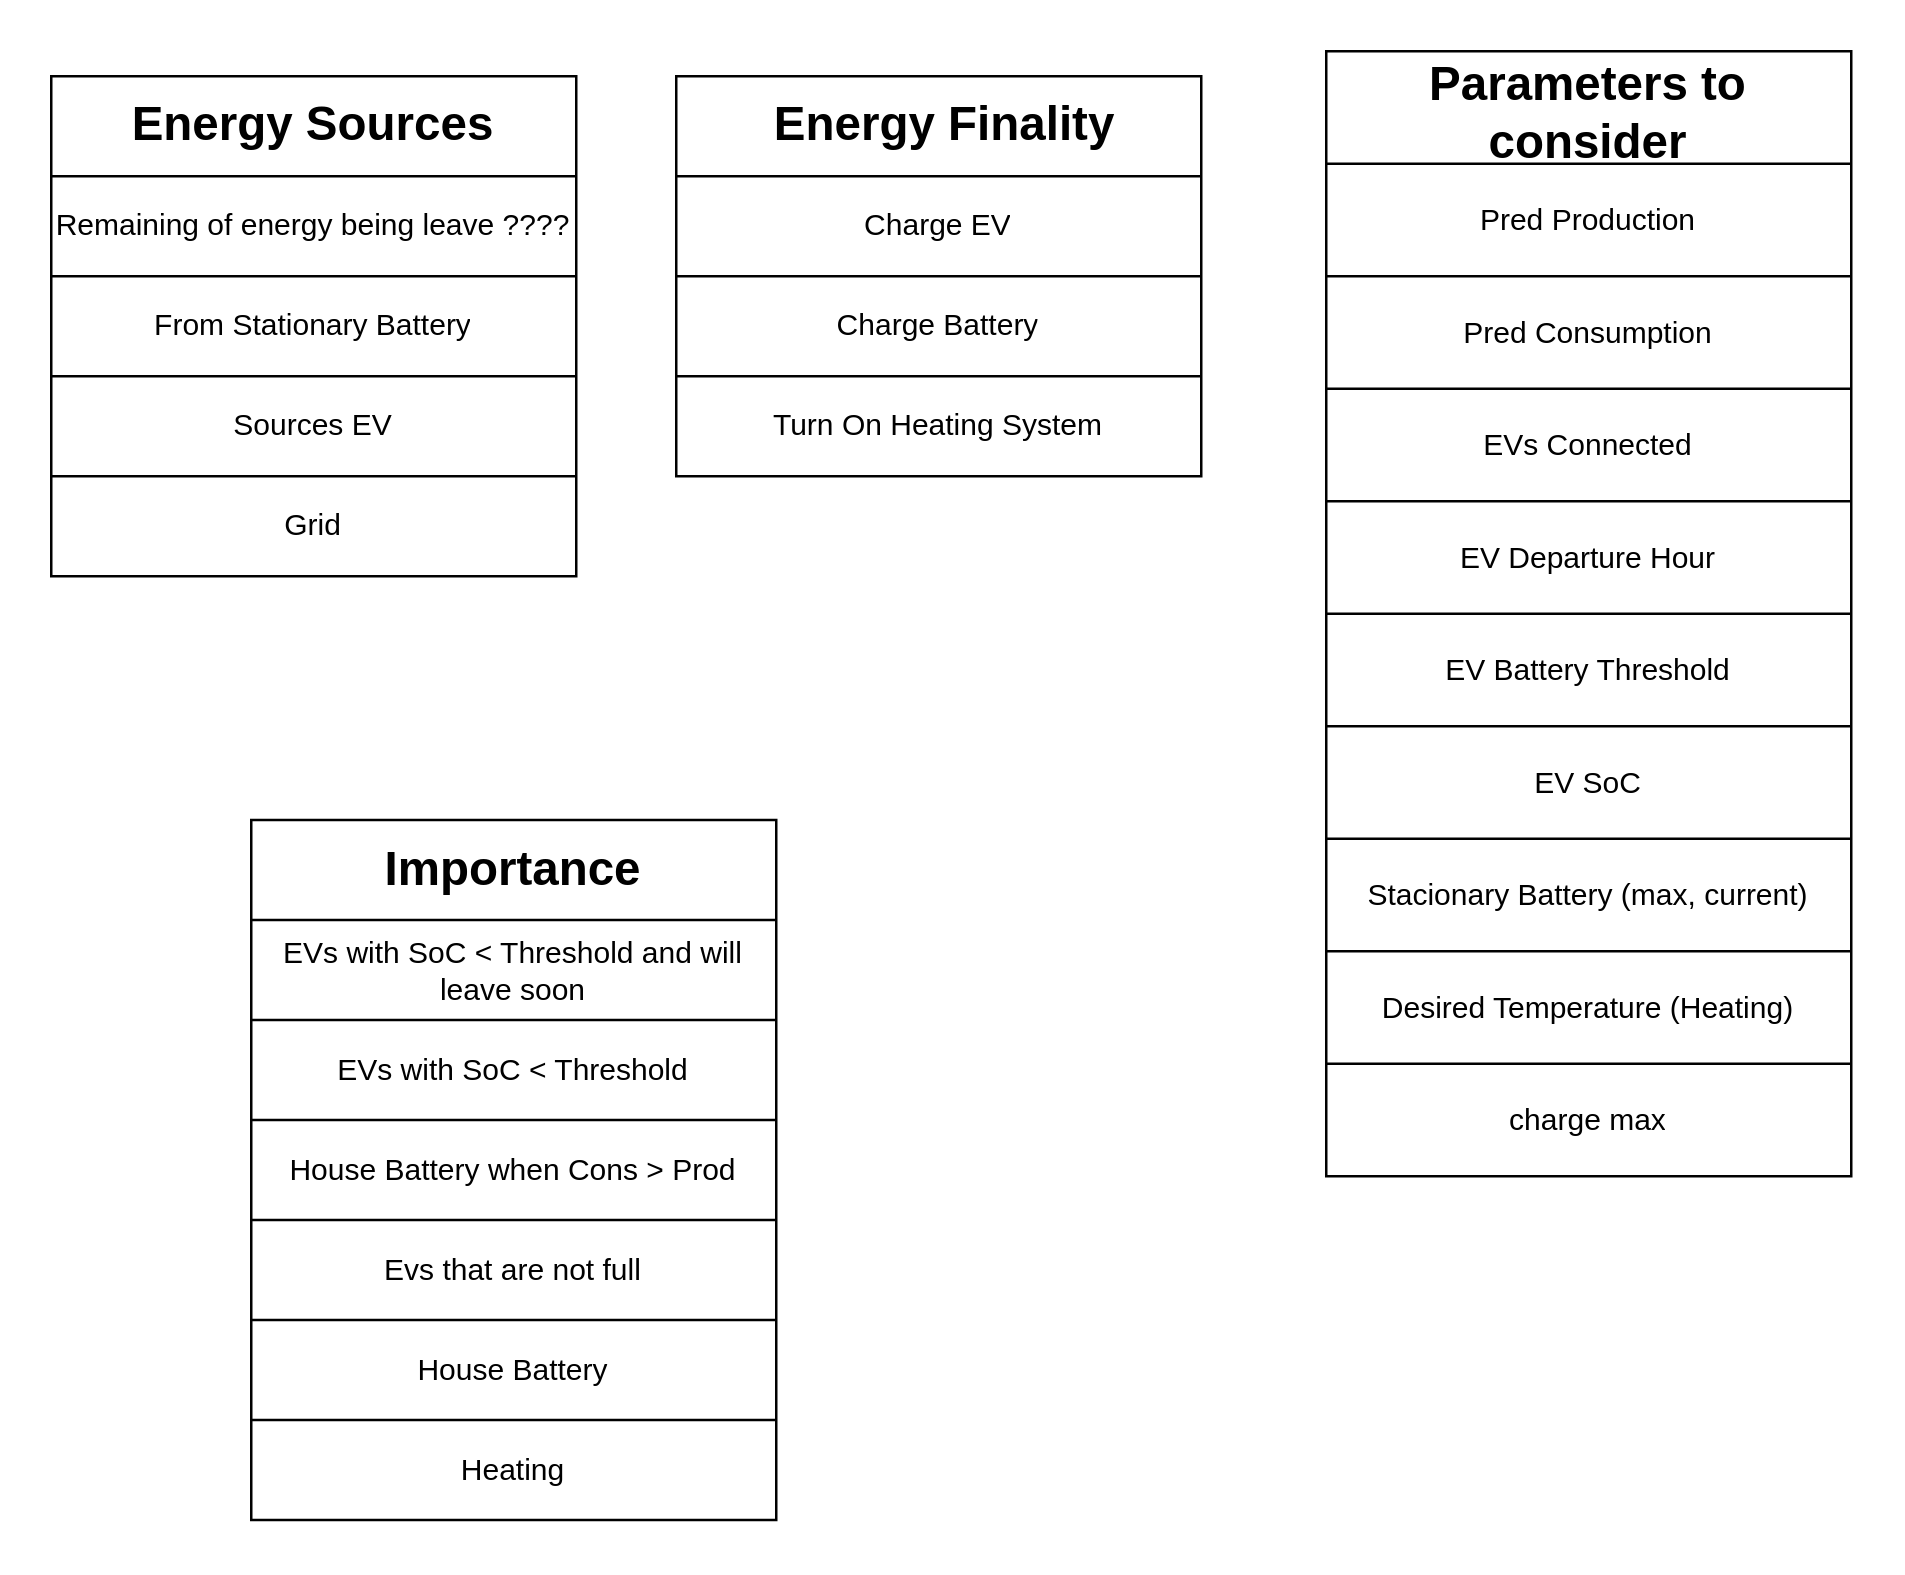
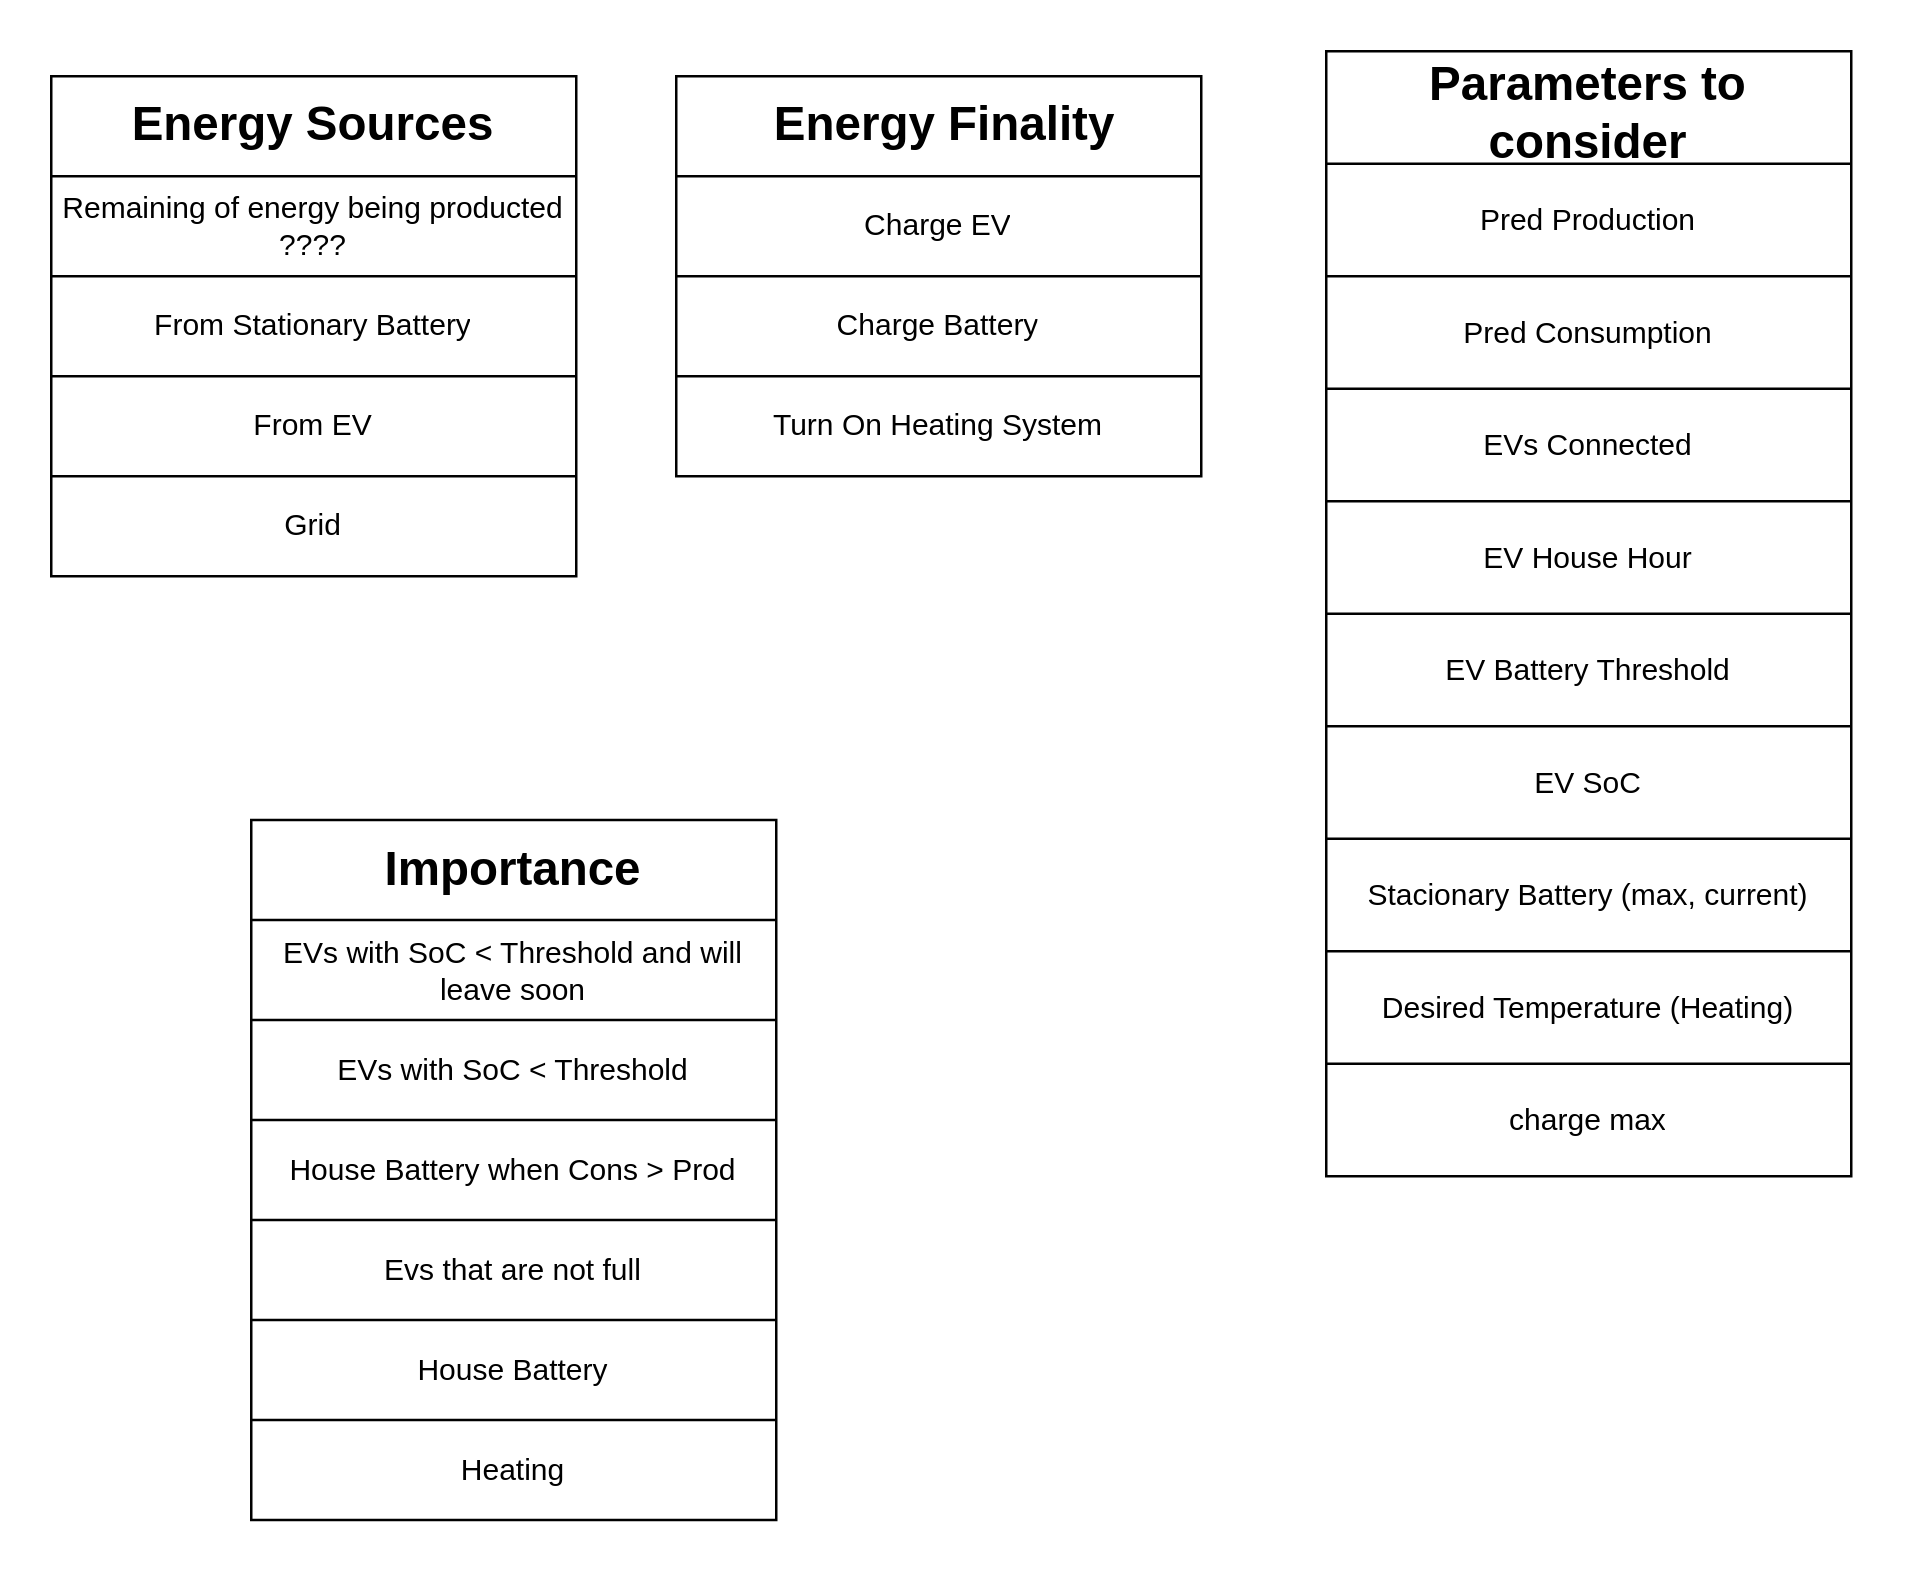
(314, 226) -> (314, 226)
(314, 426) -> (314, 426)
(1589, 559) -> (1589, 559)
